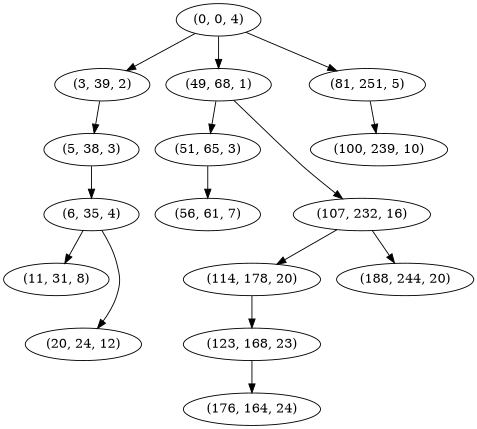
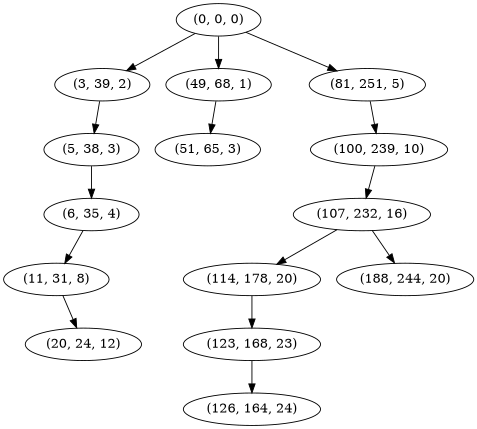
(219, 20) -> (219, 20)
(283, 148) -> (372, 178)
(208, 215) -> none
(119, 276) -> (68, 308)
(252, 409) -> (252, 409)
